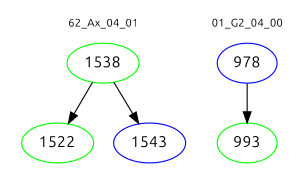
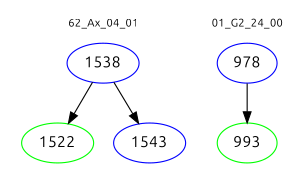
(248, 24) -> (248, 24)
(103, 63) -> (103, 63)
